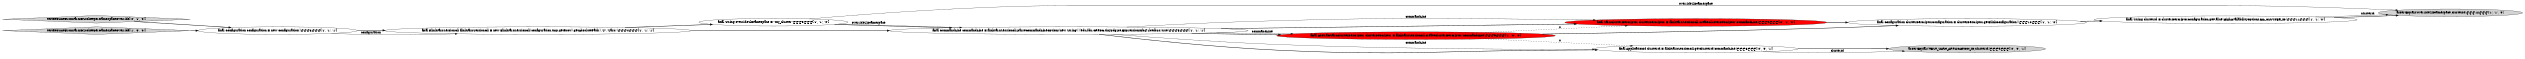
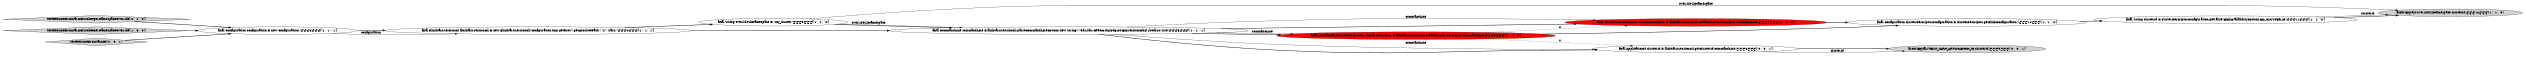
none -> (96, 42)
